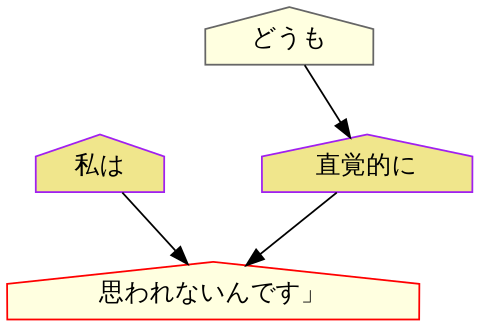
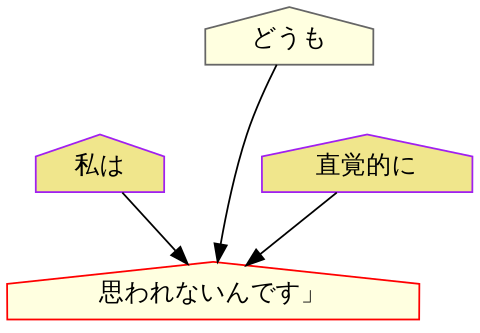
(323, 94) -> (241, 152)
